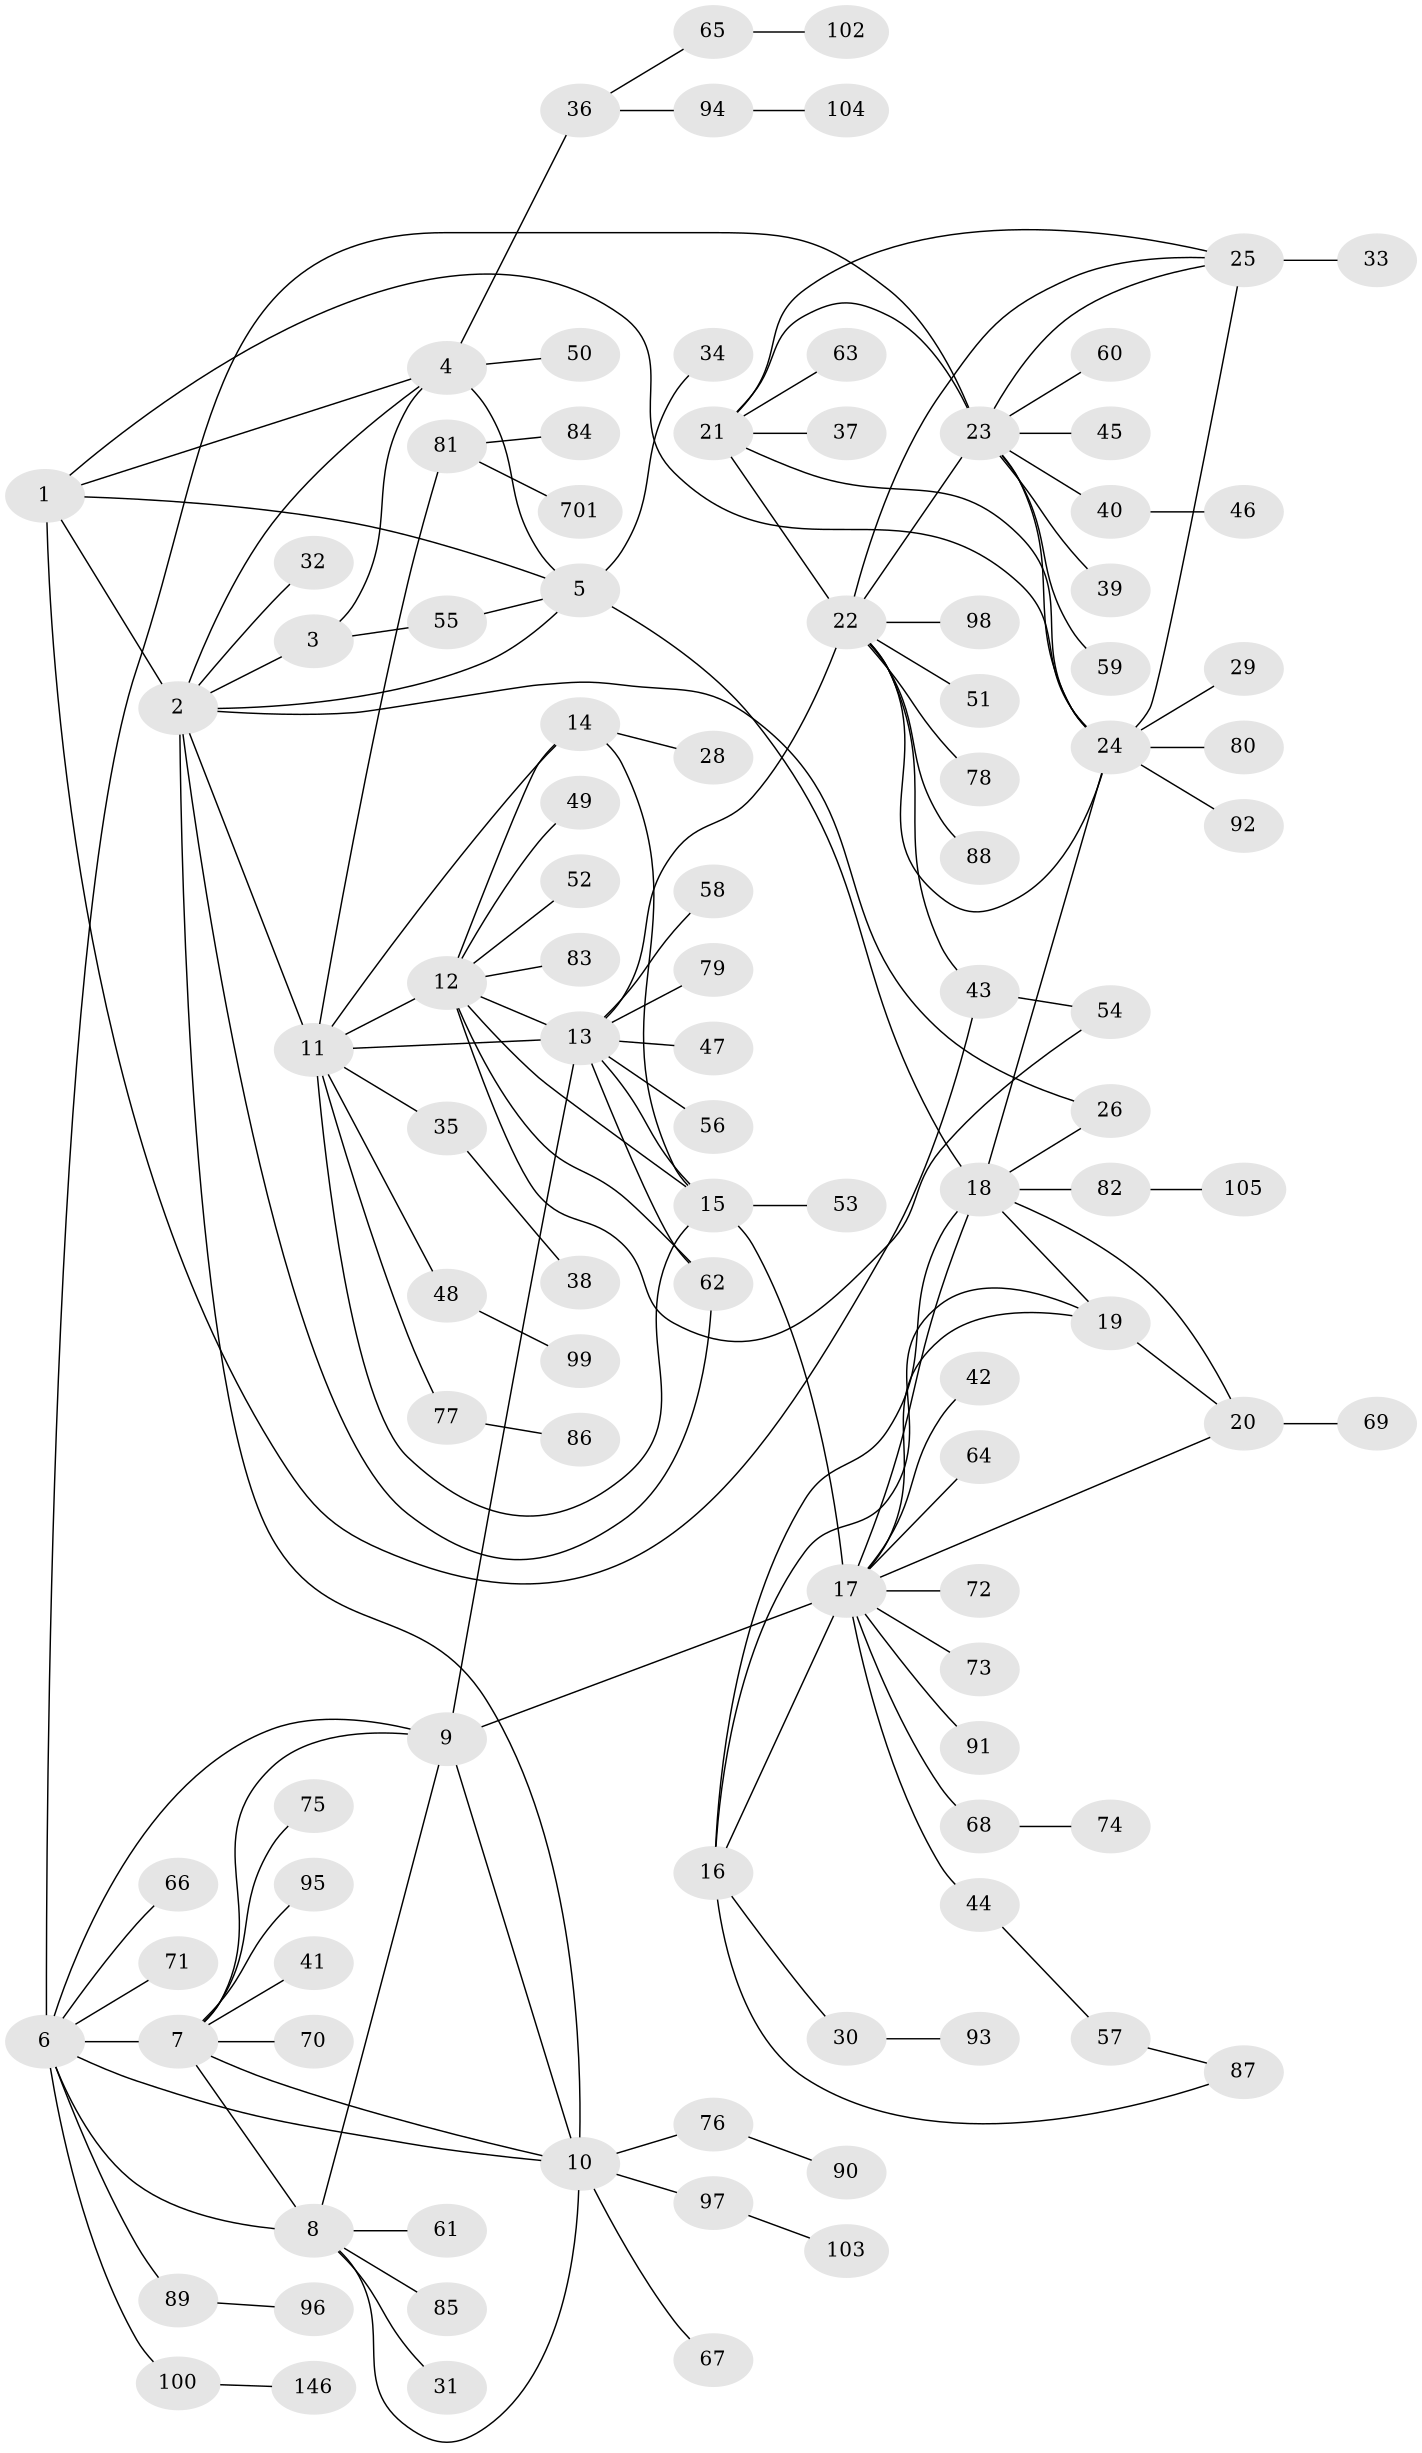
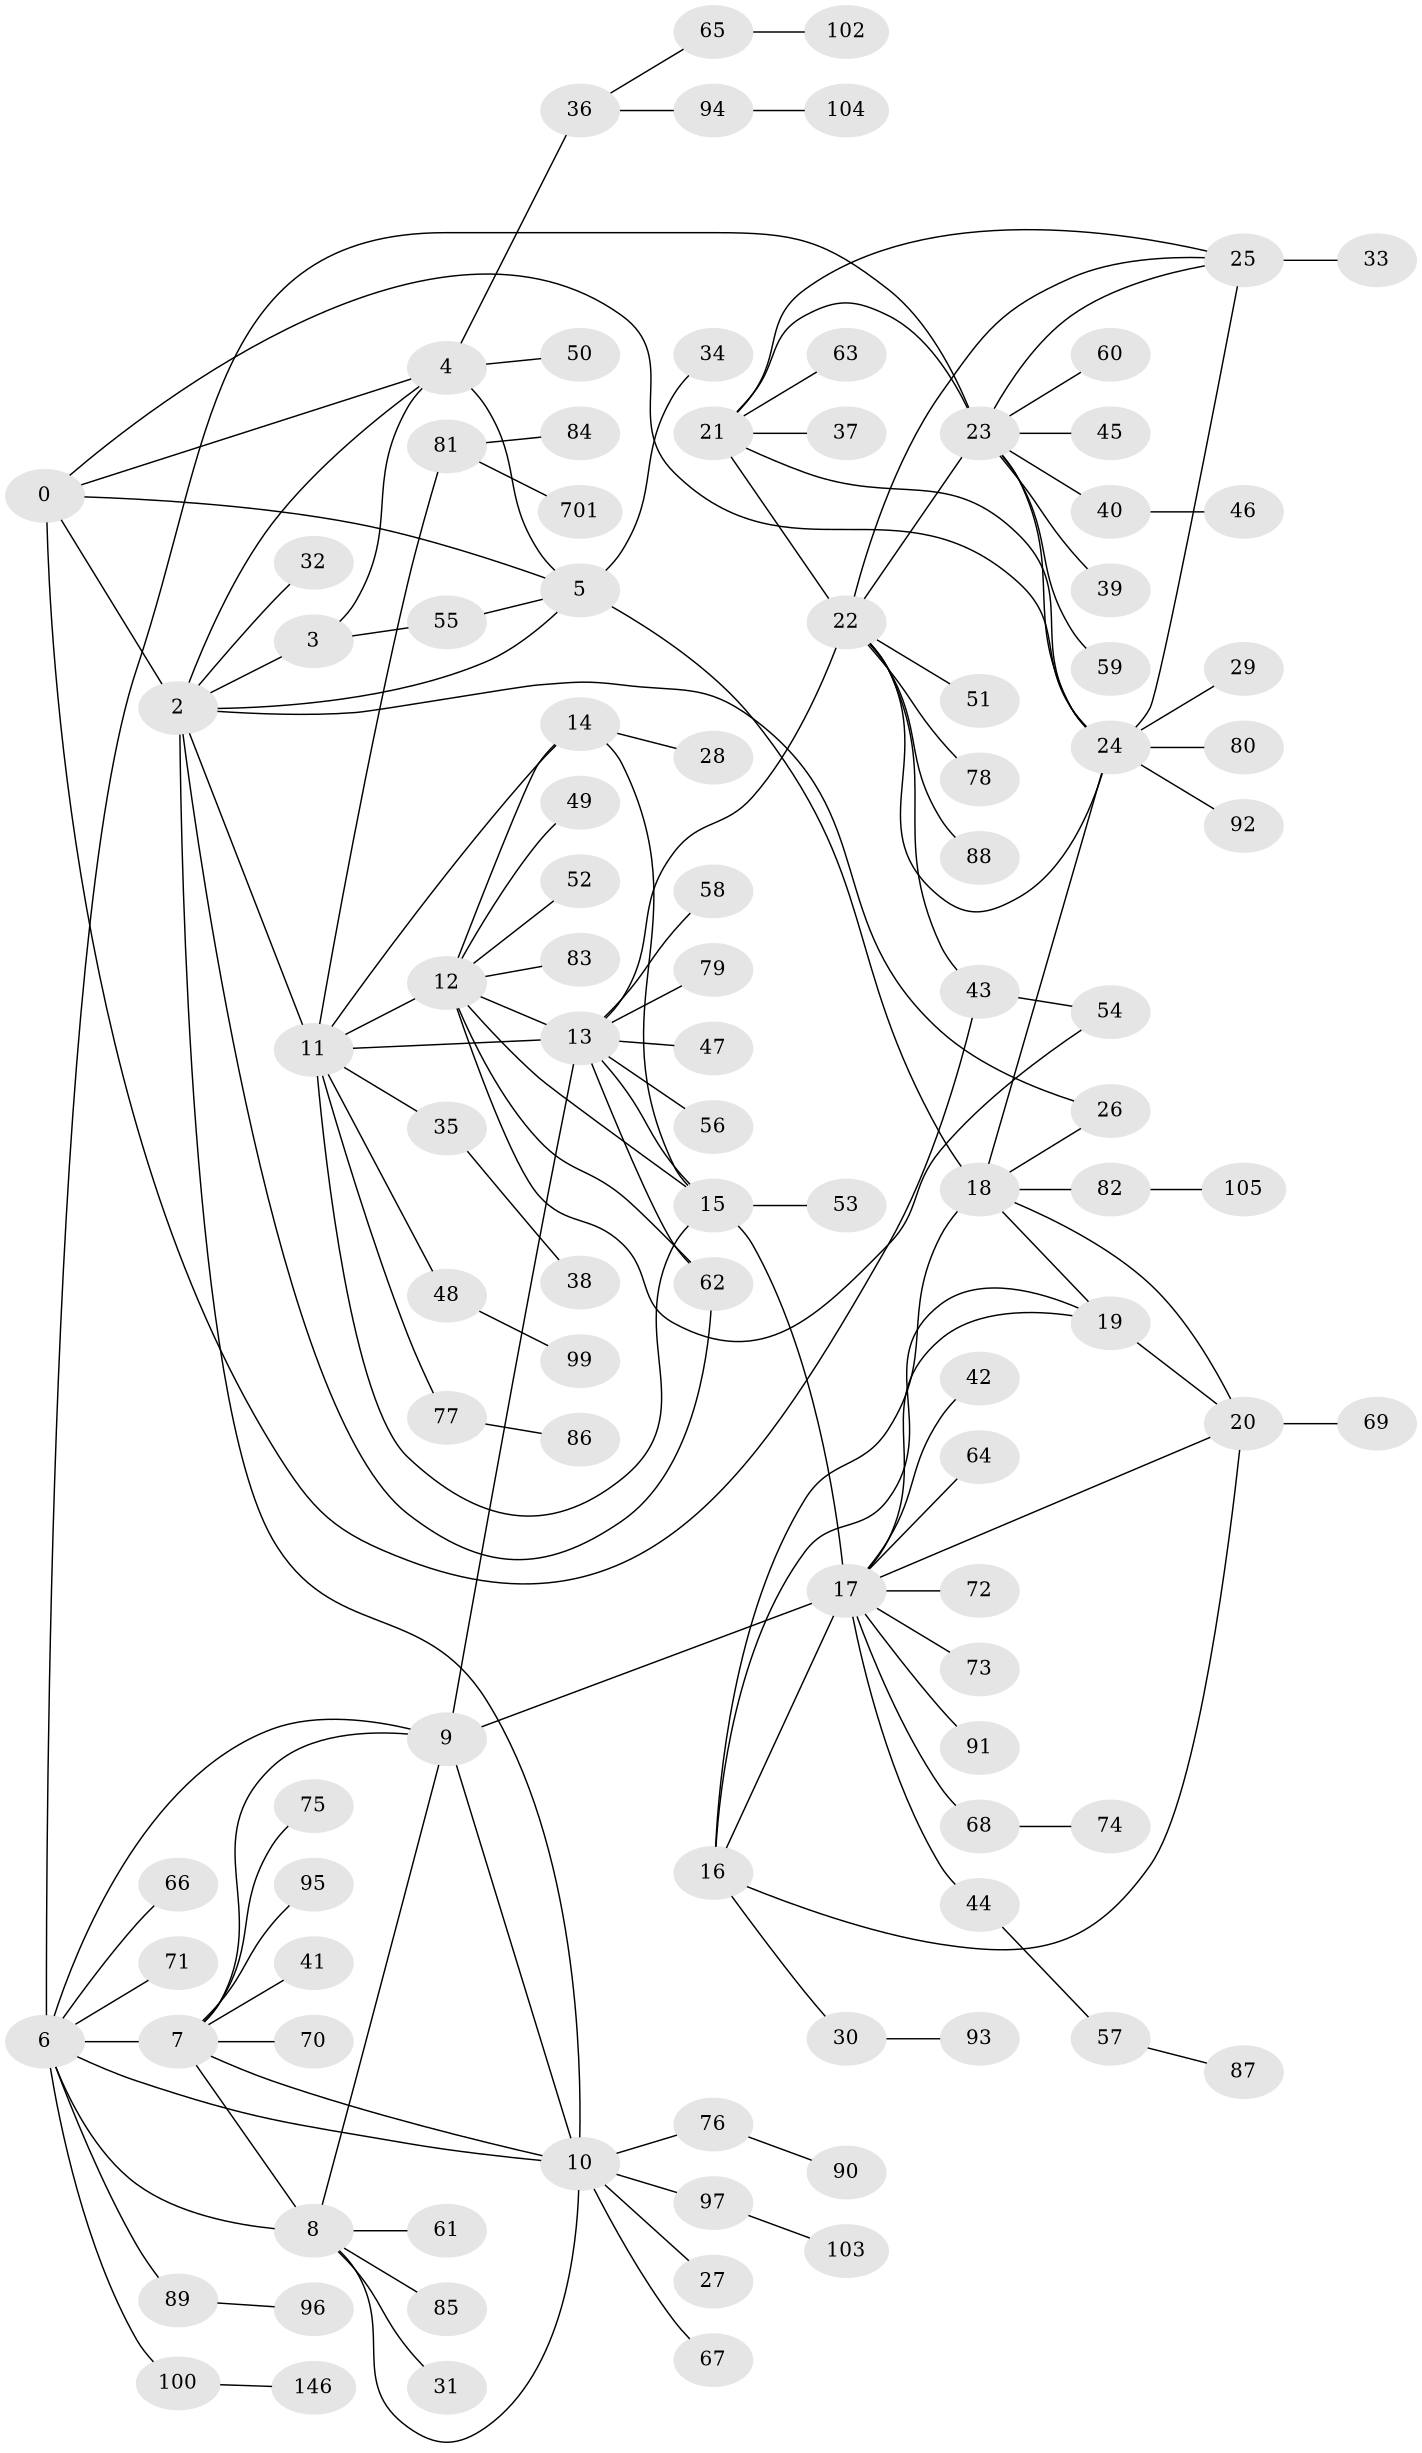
(45, 496) -> (45, 496)
(980, 622) -> none
(927, 1337) -> none
(903, 2116) -> (1145, 1872)
none -> (713, 2282)
